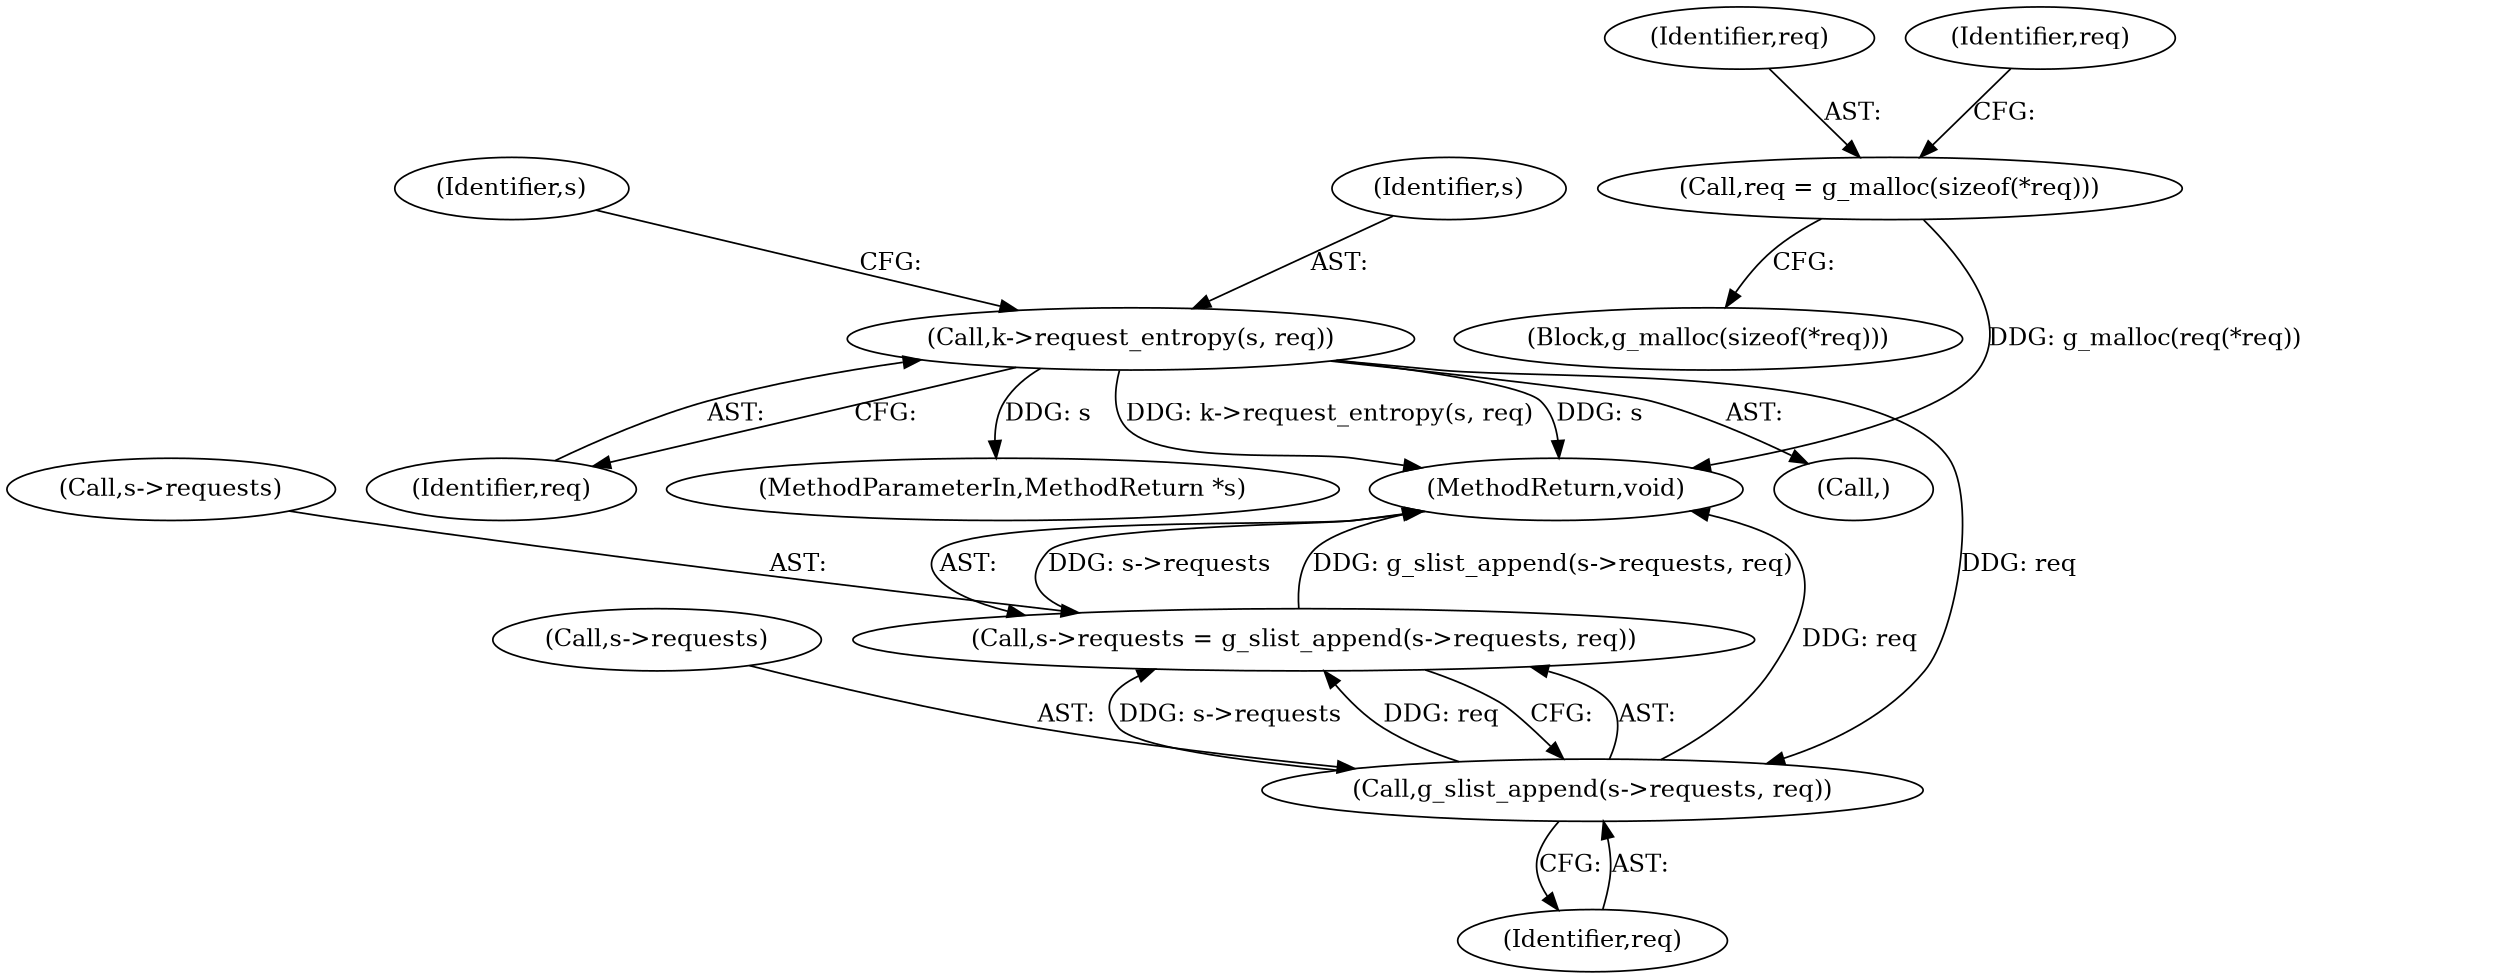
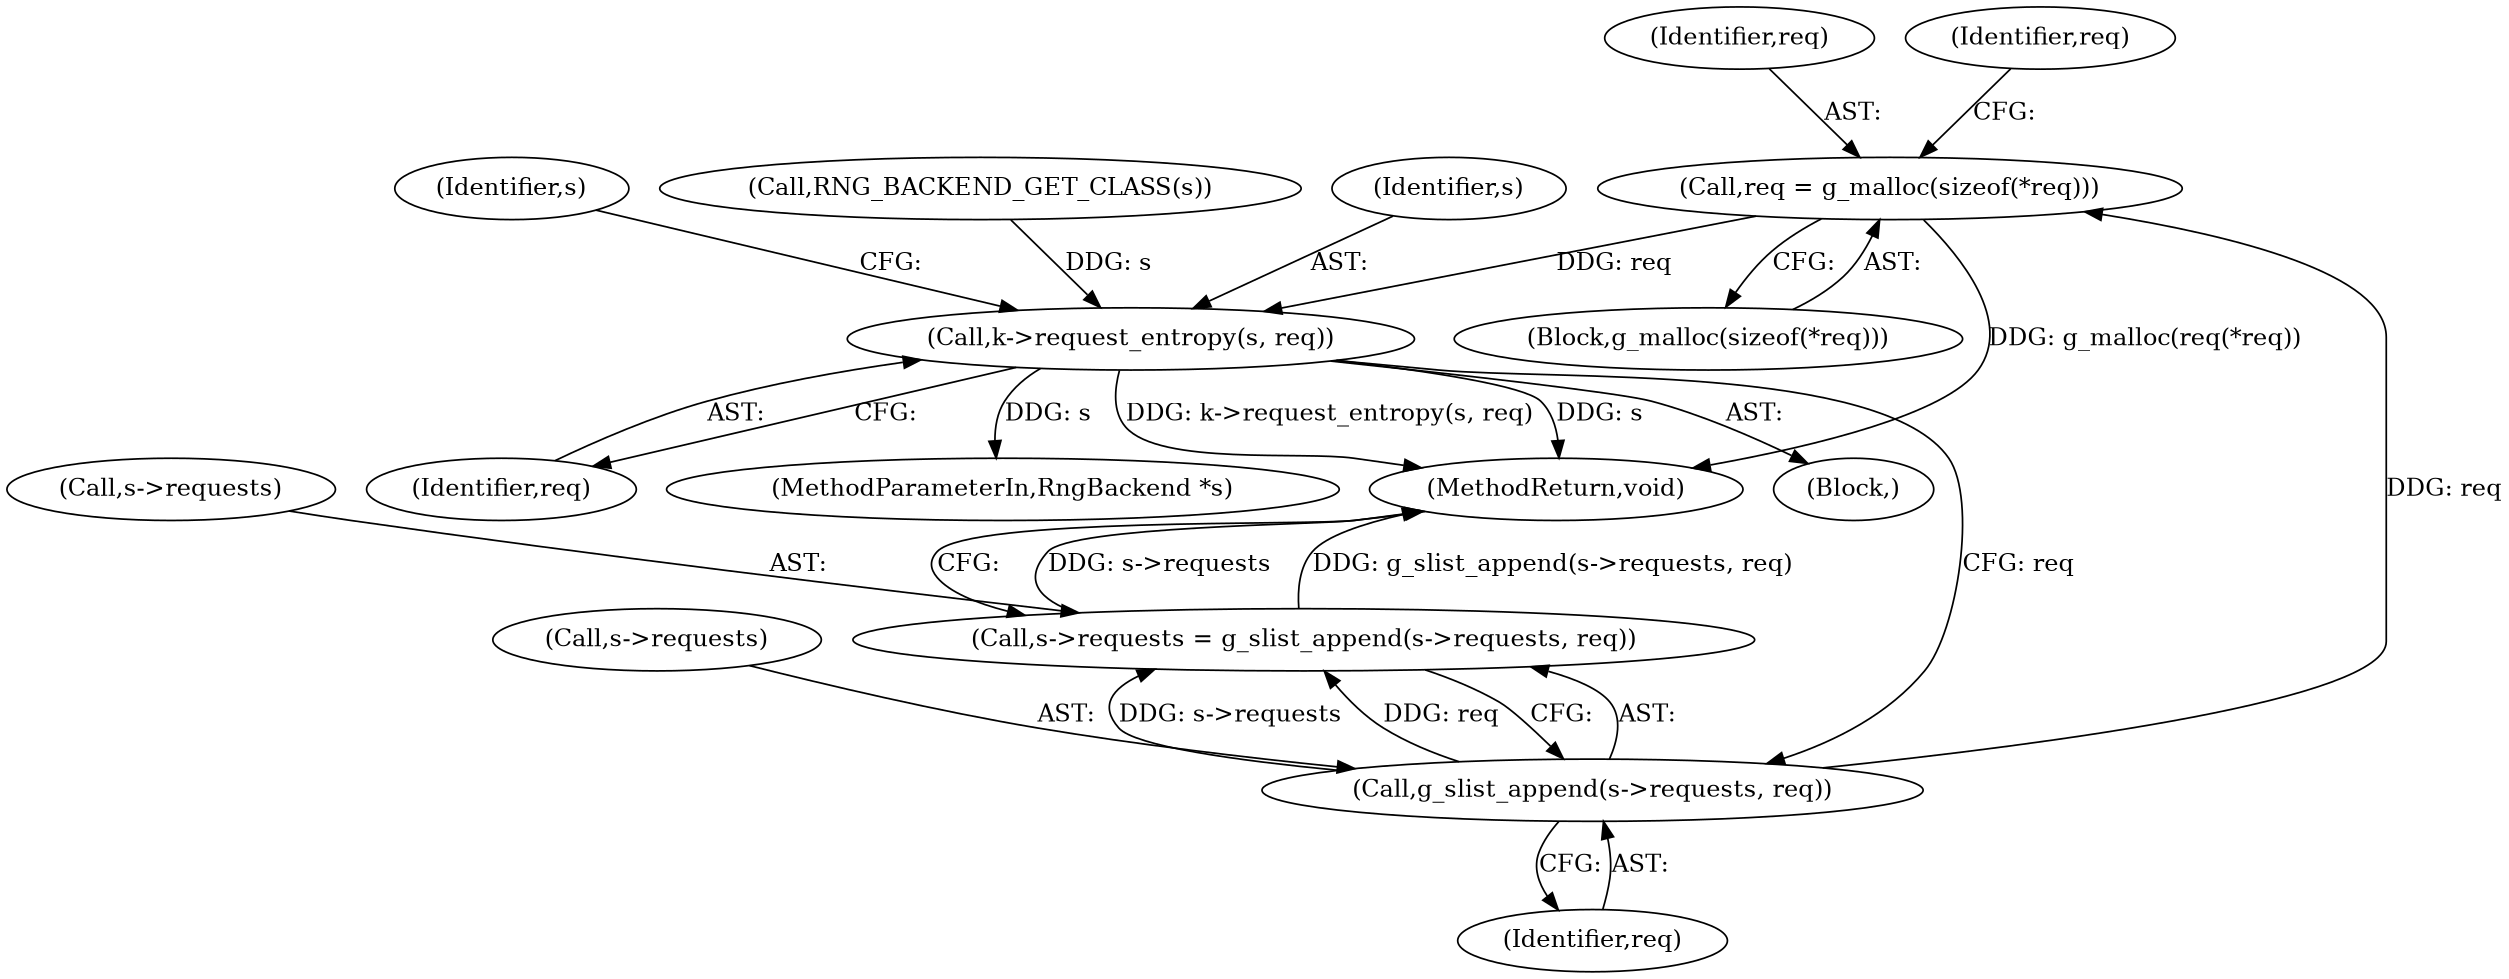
none -> (980, 188)
none -> (1519, 262)
none -> (1840, 280)
(1003, 489) -> (1003, 489)
(1854, 489) -> (1854, 489)
(973, 565) -> (973, 565)
(2019, 565) -> (2019, 565)
(1791, 636) -> (2386, 621)
